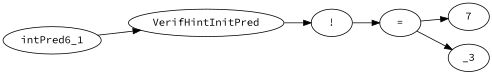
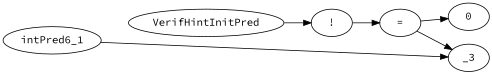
(469, 17) -> (469, 17)
(115, 33) -> (271, 50)
